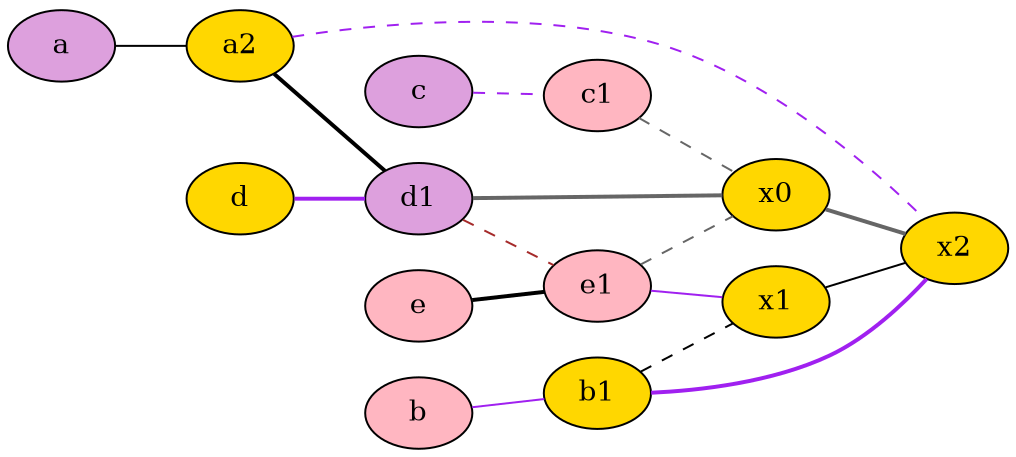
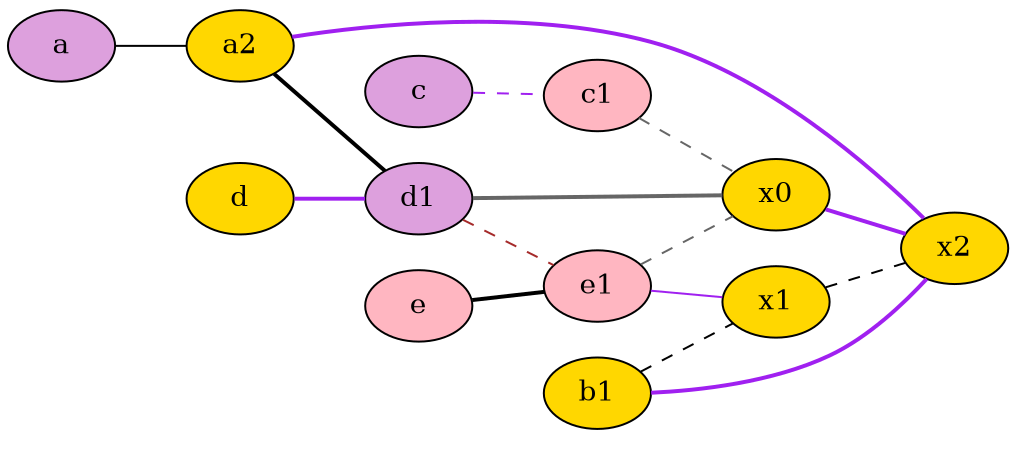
(635, 38) -> (635, 38)
(866, 222) -> (866, 222)
(866, 275) -> (866, 275)
(419, 413) -> none
